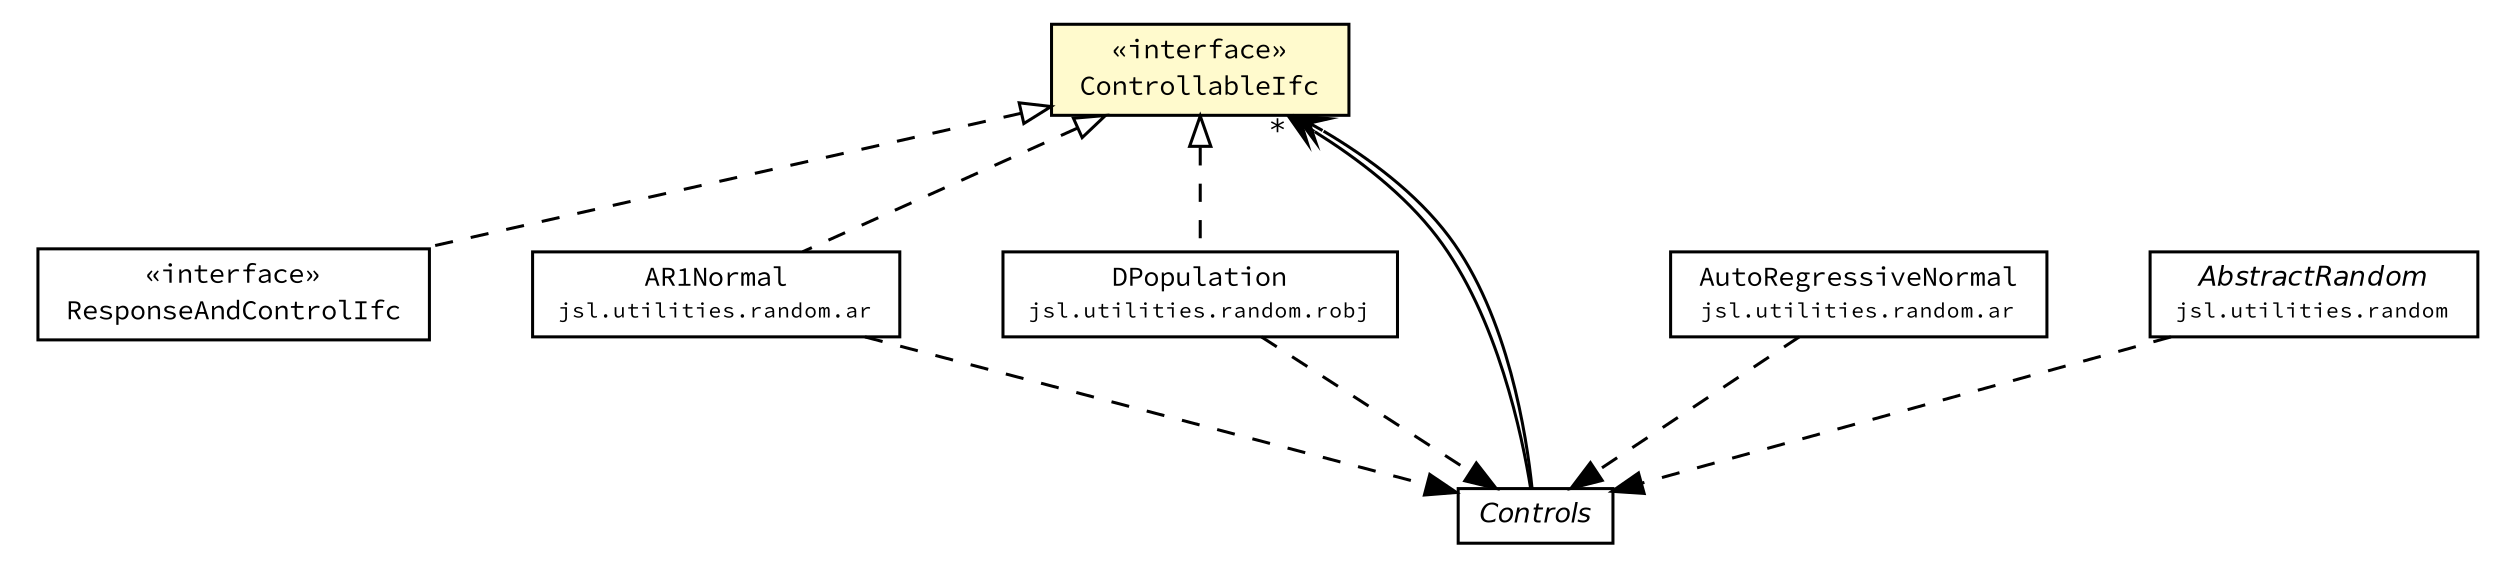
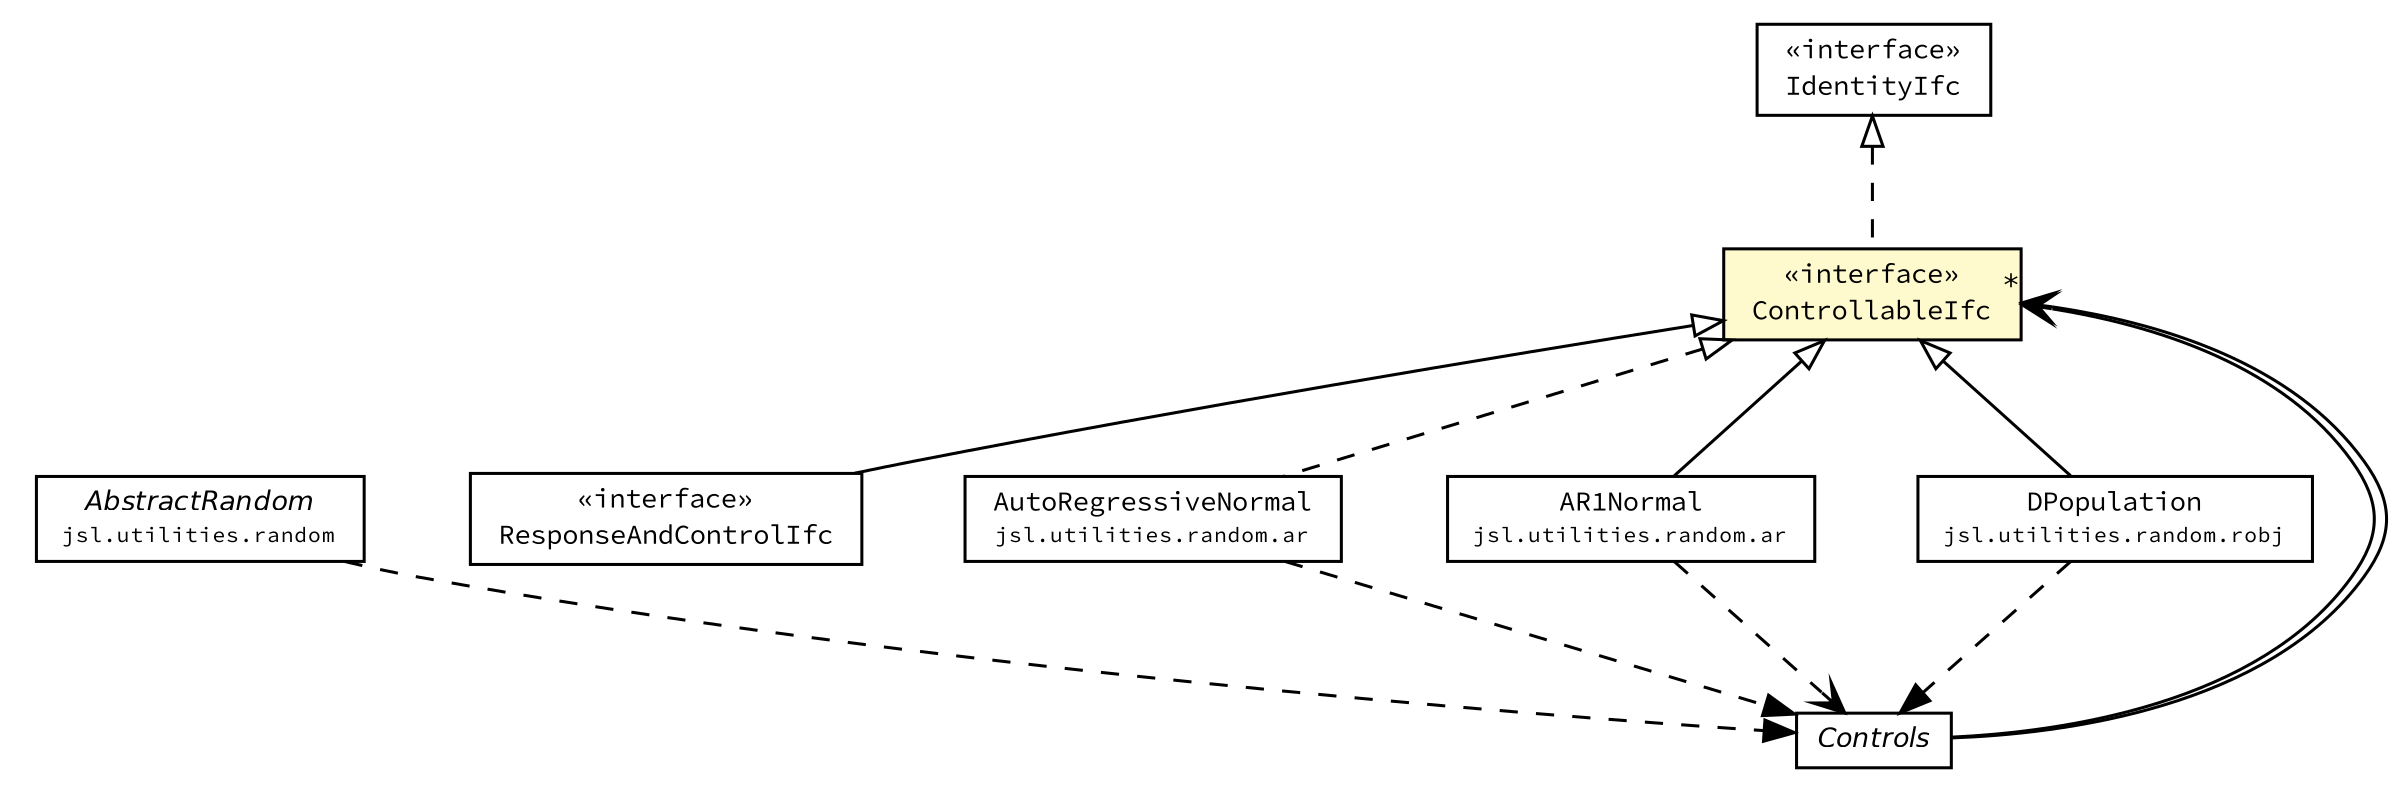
none -> (1872, 70)
(721, 181) -> (1273, 395)
(940, 190) -> (1738, 419)
(1200, 199) -> (2007, 419)
(1146, 411) -> (1748, 627)
none -> (1493, 413)
